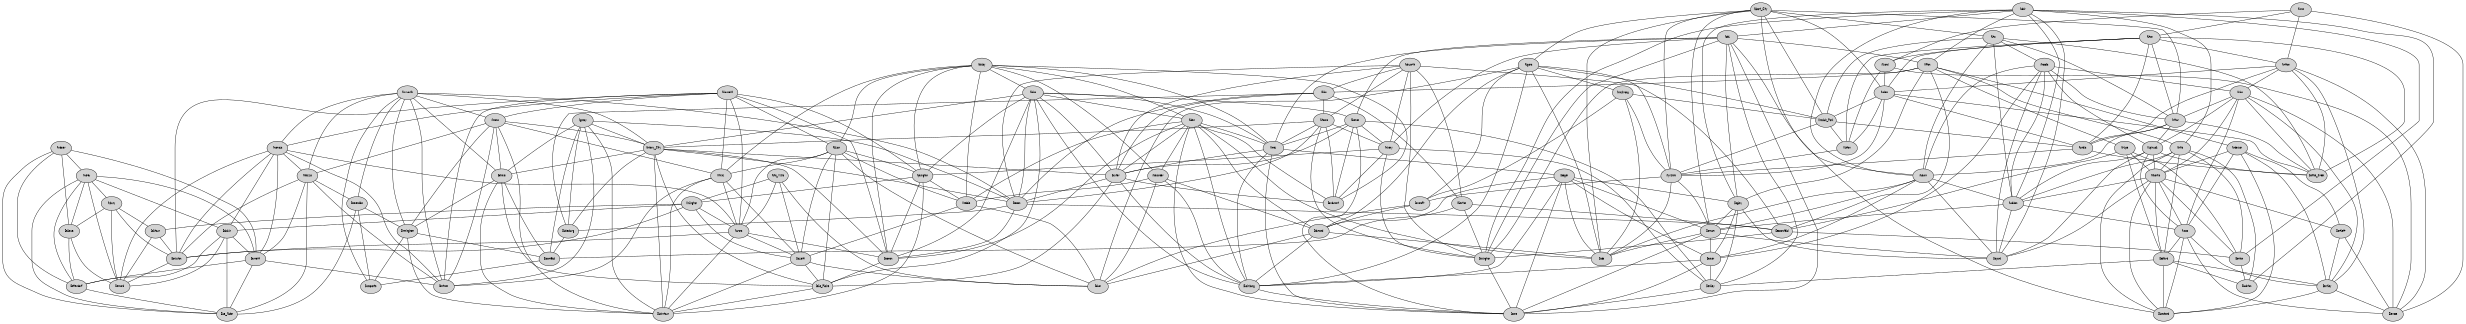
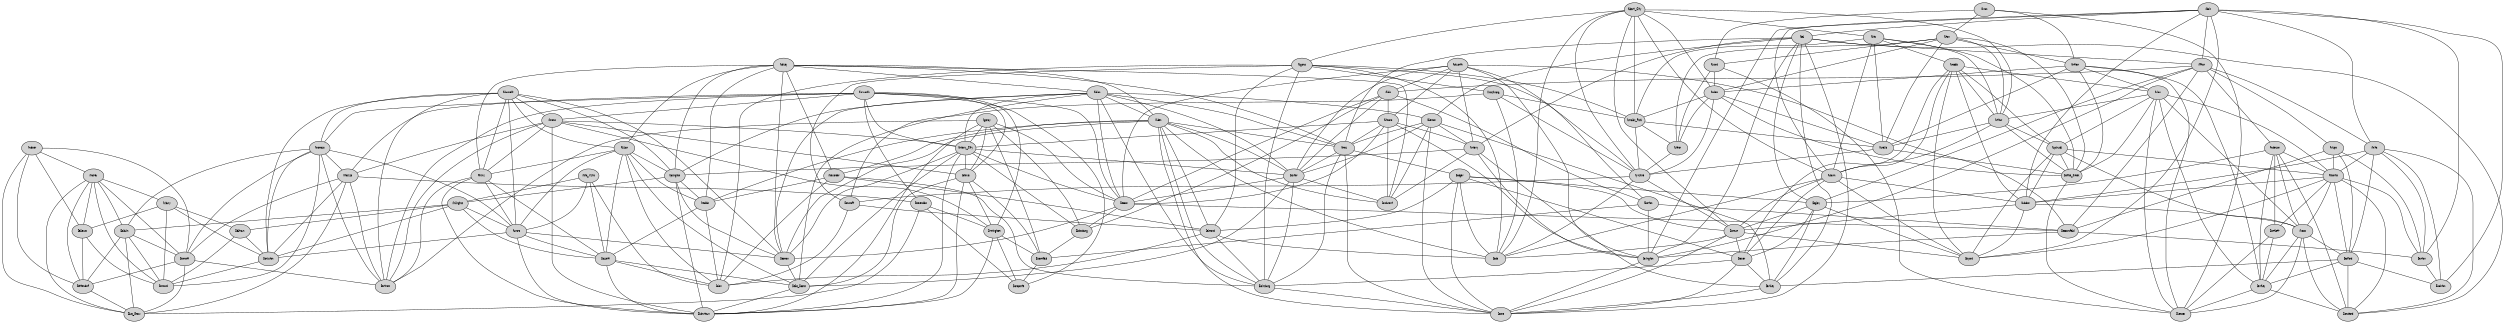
(1774, 18) -> (2047, 187)
(2001, 117) -> (1878, 93)
(1474, 271) -> none
none -> (2065, 280)
(823, 287) -> (799, 287)
(227, 314) -> (134, 314)
